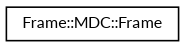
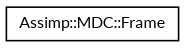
(92, 24) -> (92, 24)
